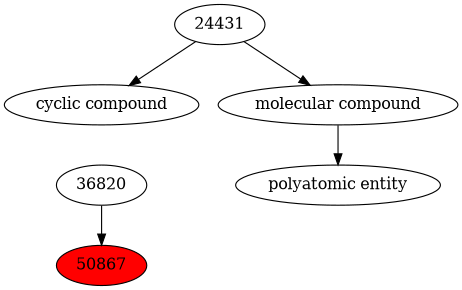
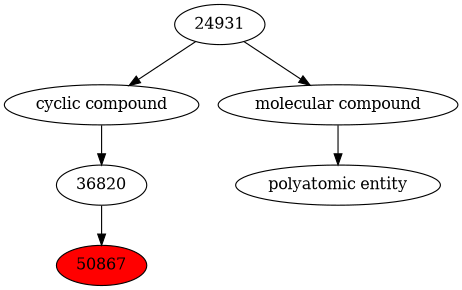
(220, 25) -> (220, 25)
none -> (102, 140)
